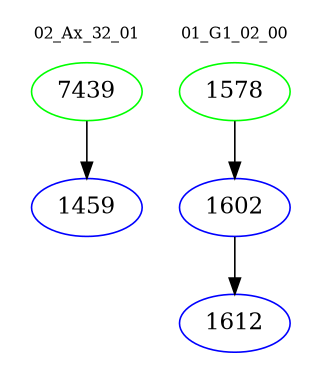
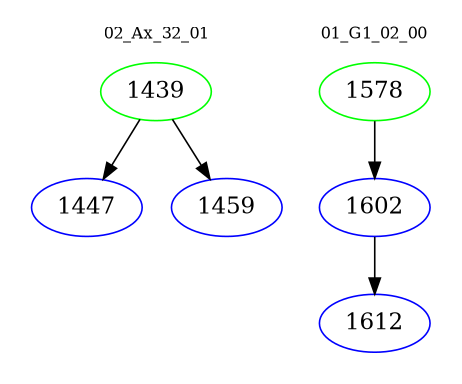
(87, 92) -> (156, 92)
none -> (87, 207)
